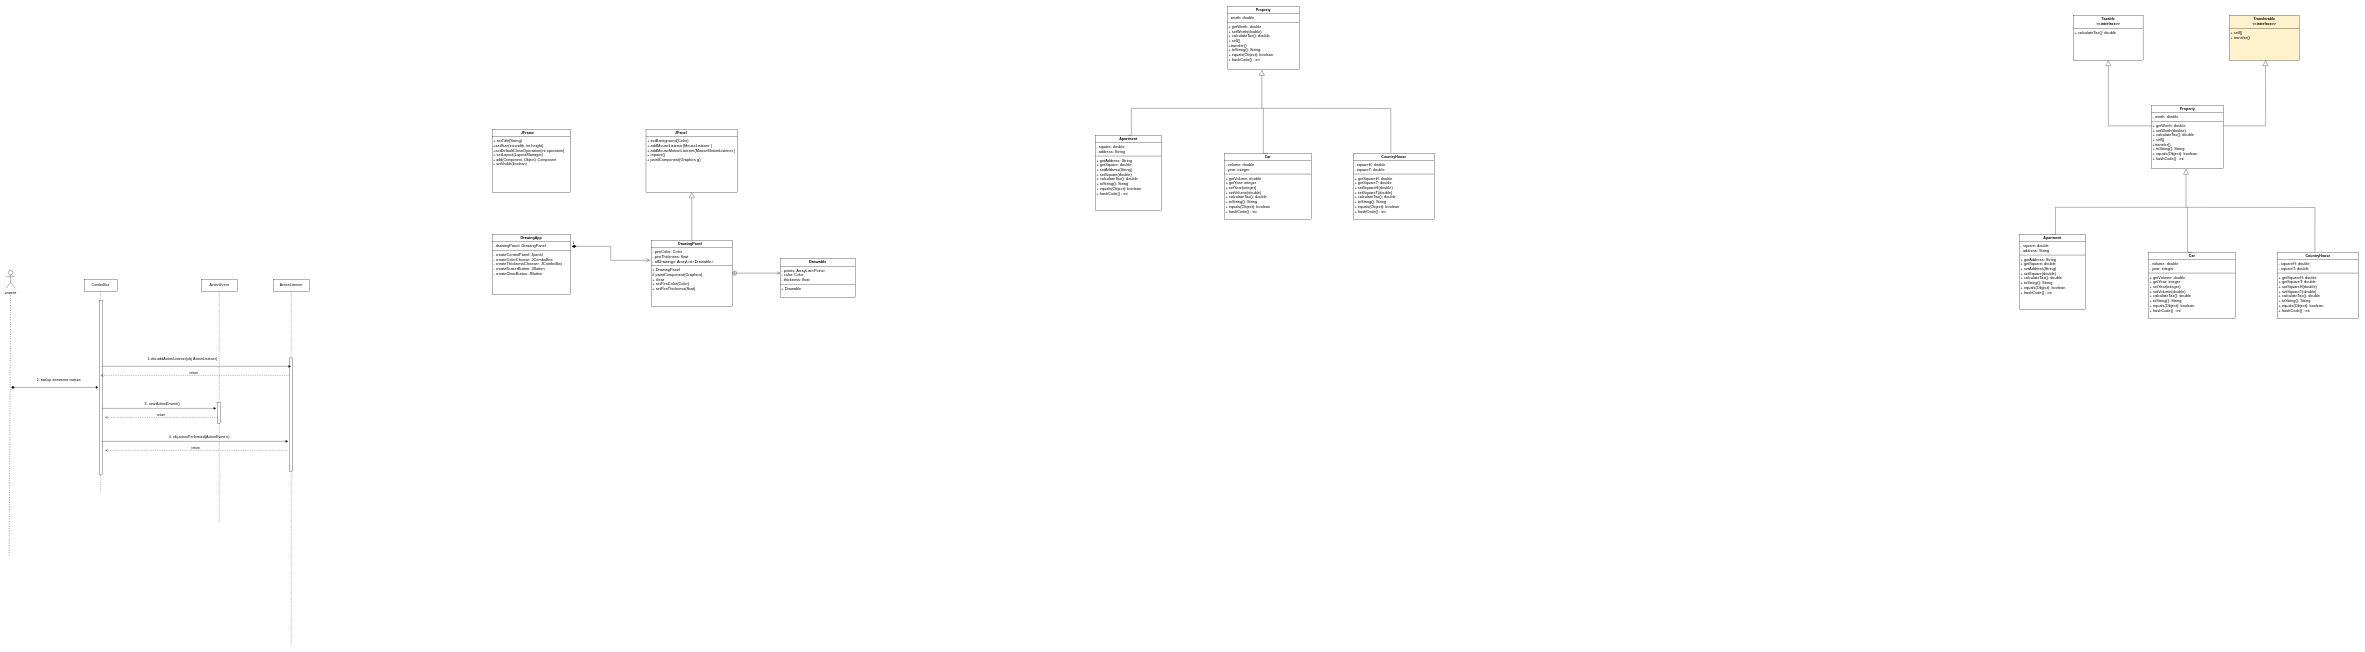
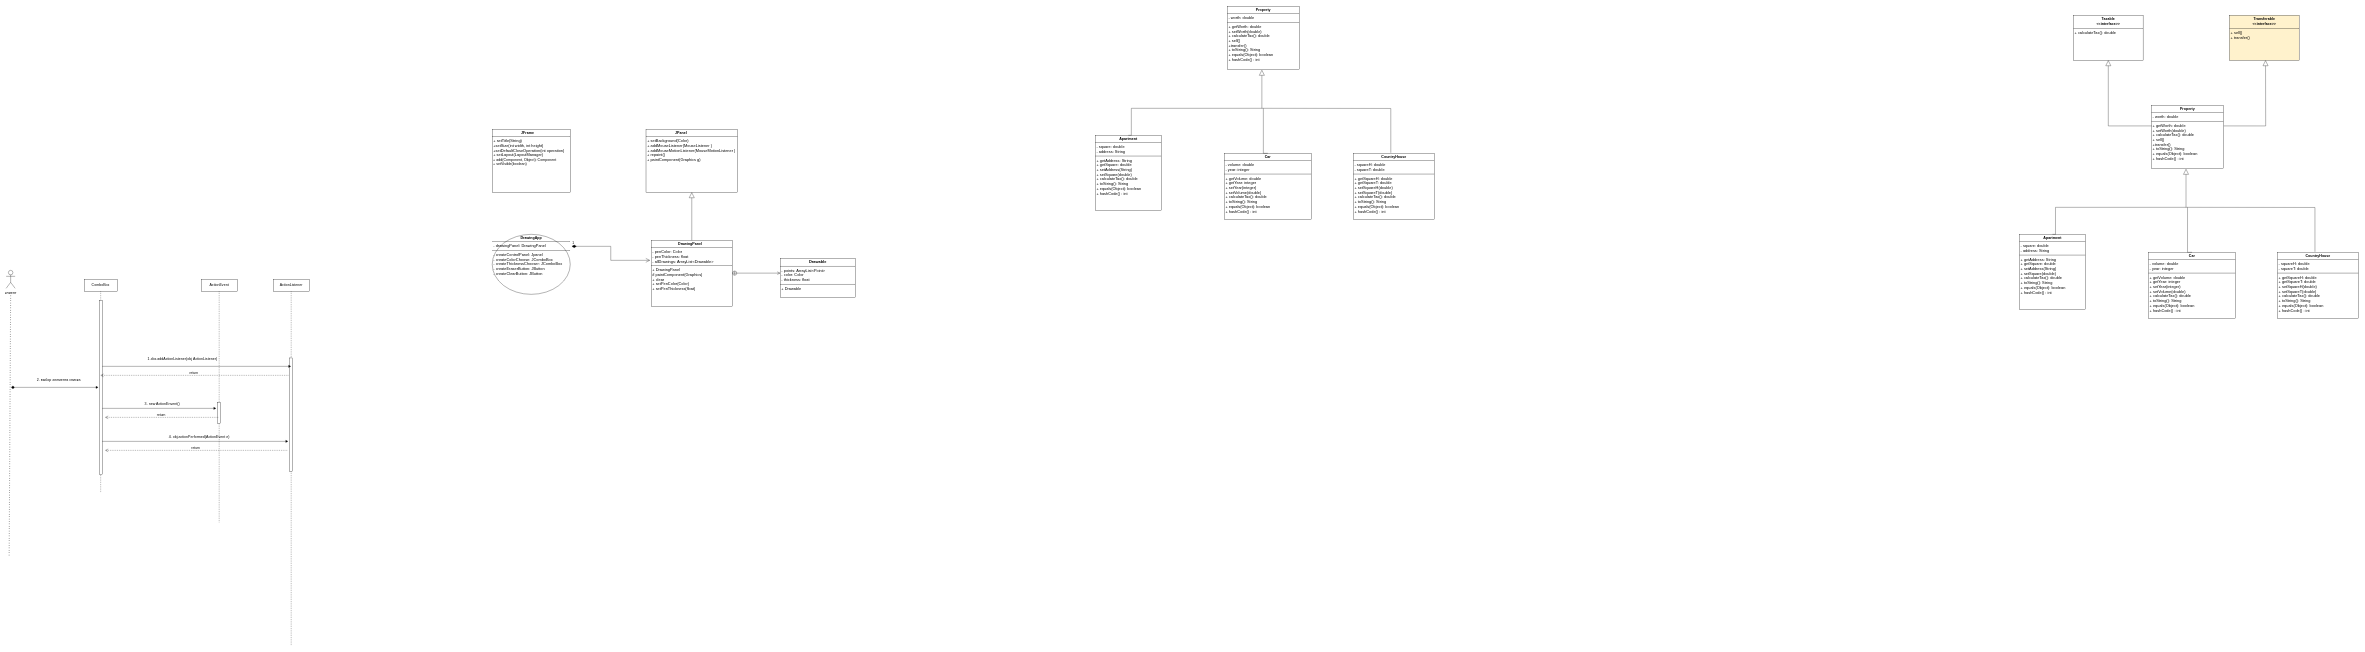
(531, 264) -> (531, 264)
